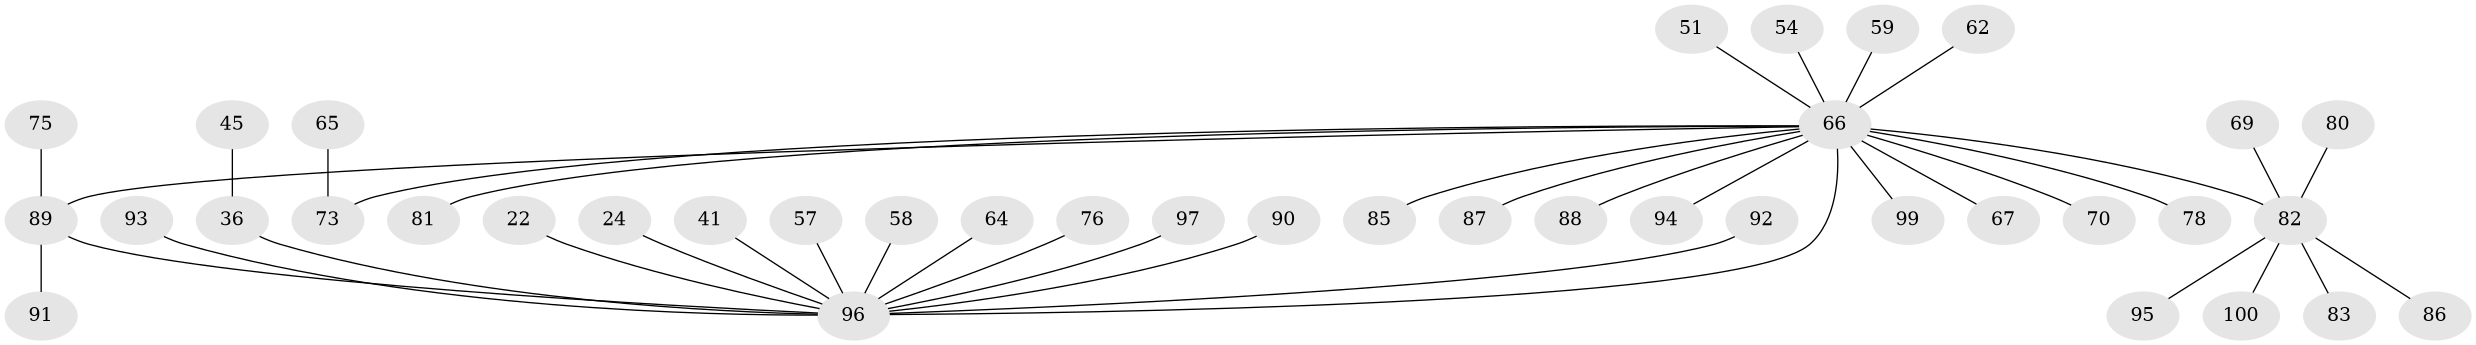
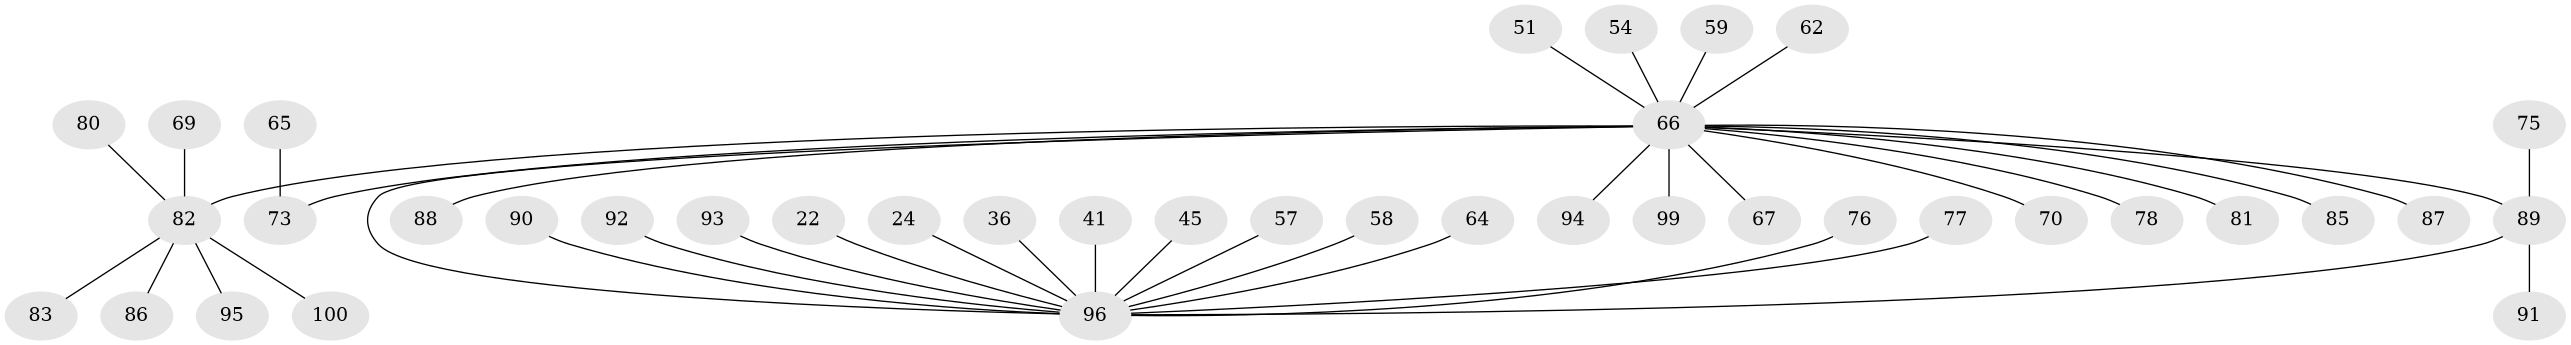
(232, 170) -> (1143, 268)
(1188, 220) -> (1956, 220)
